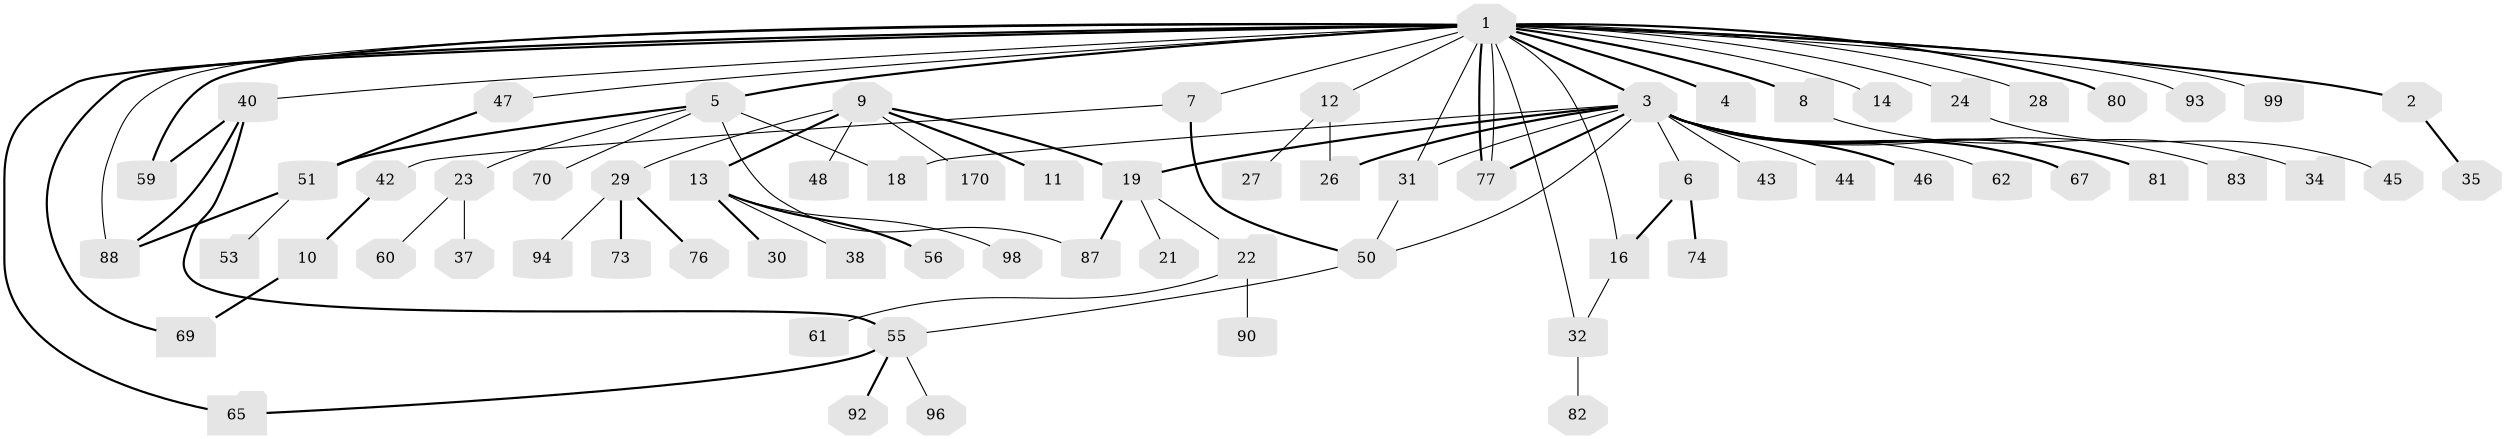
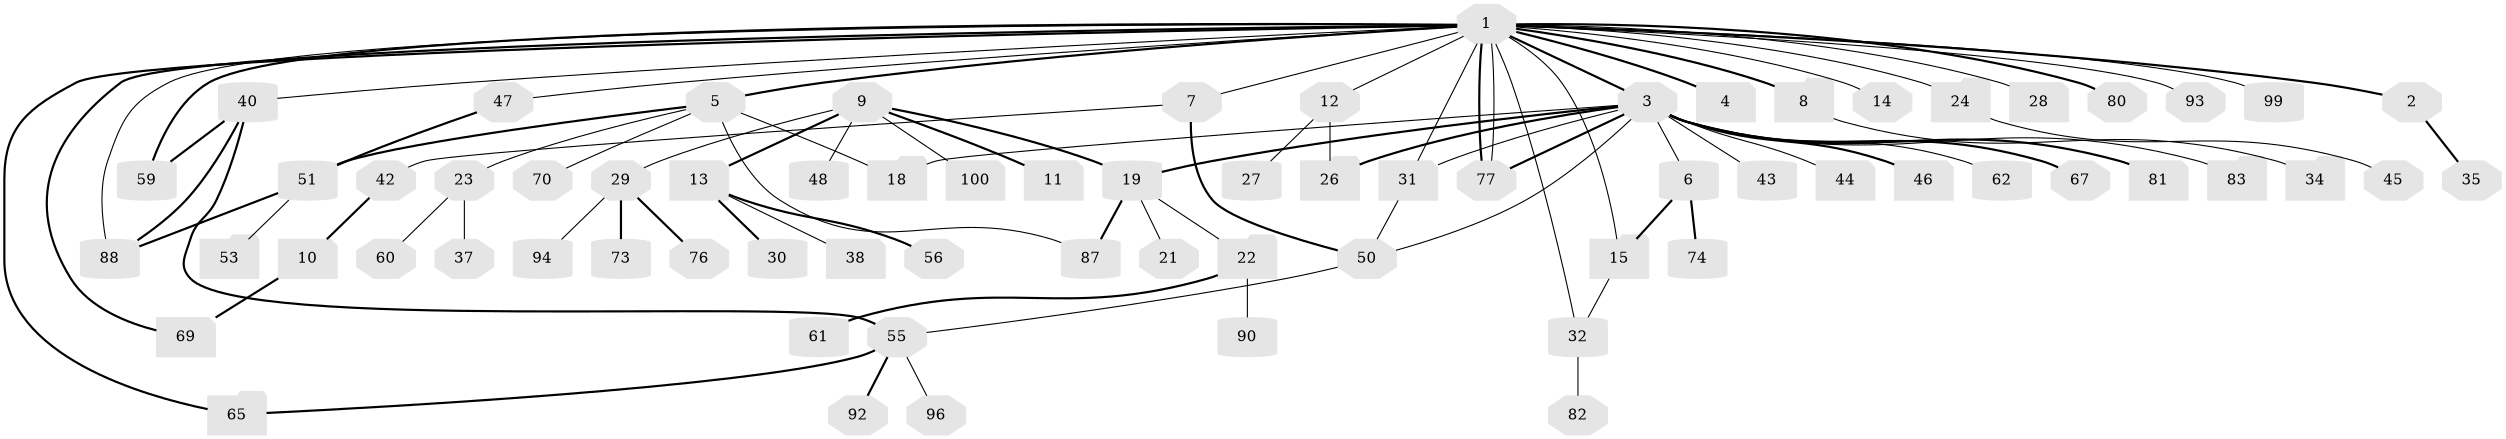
(975, 181) -> (975, 181)
(1012, 259) -> none
(1619, 259) -> (1619, 259)
(1033, 298) -> (1033, 298)
